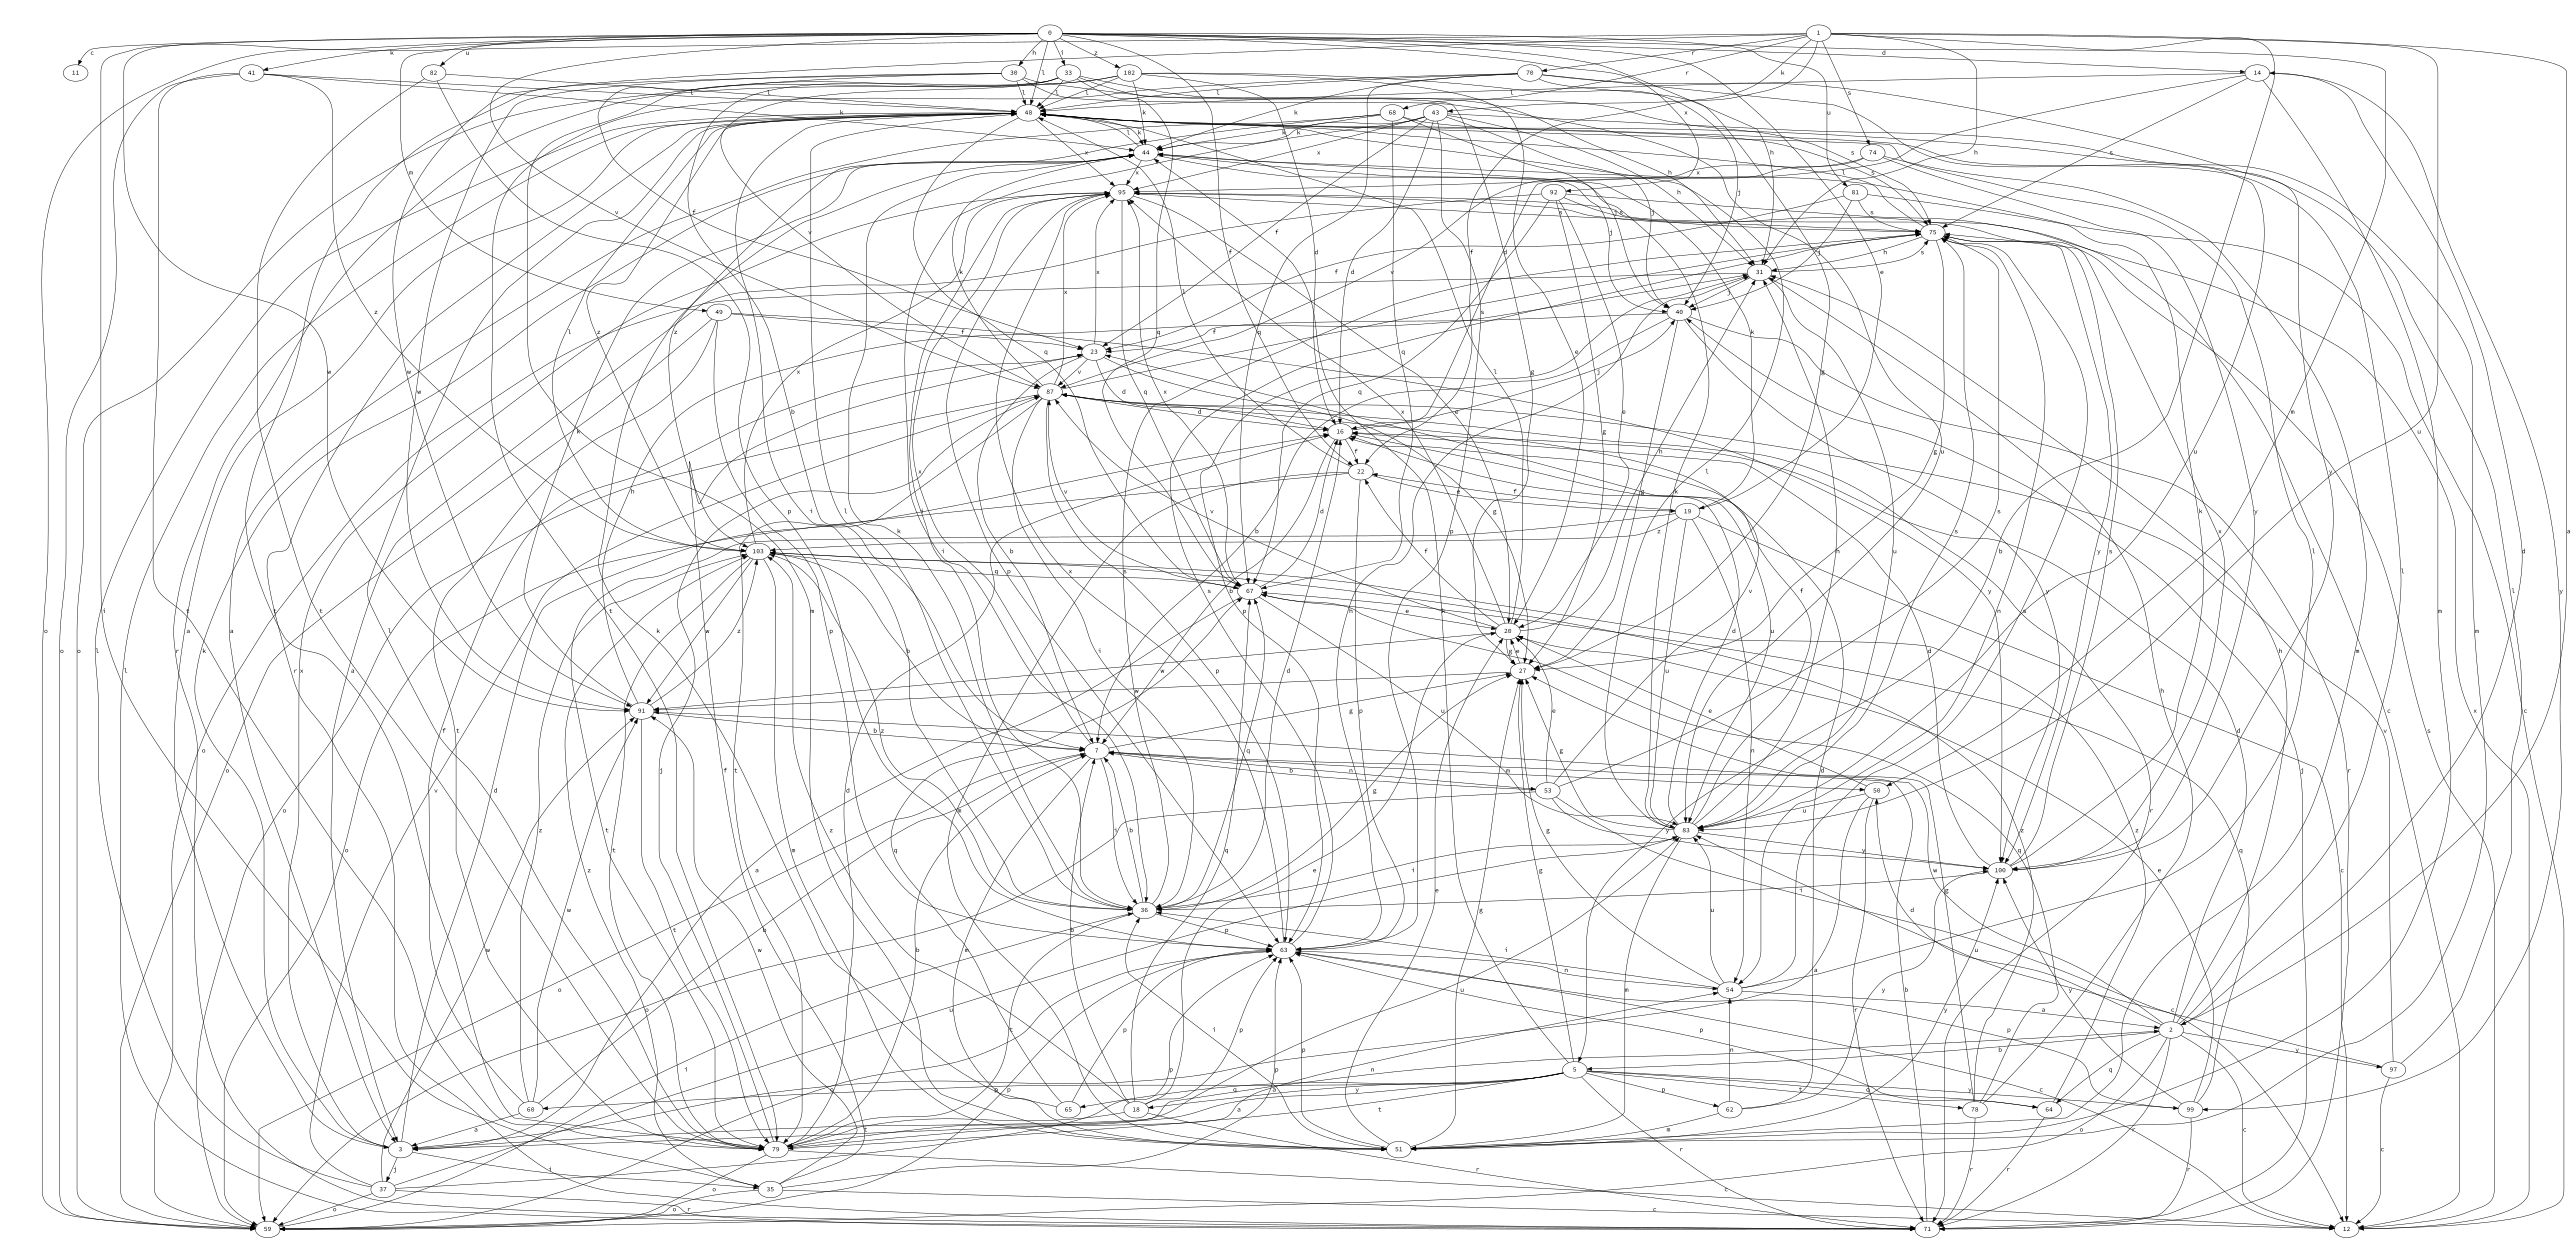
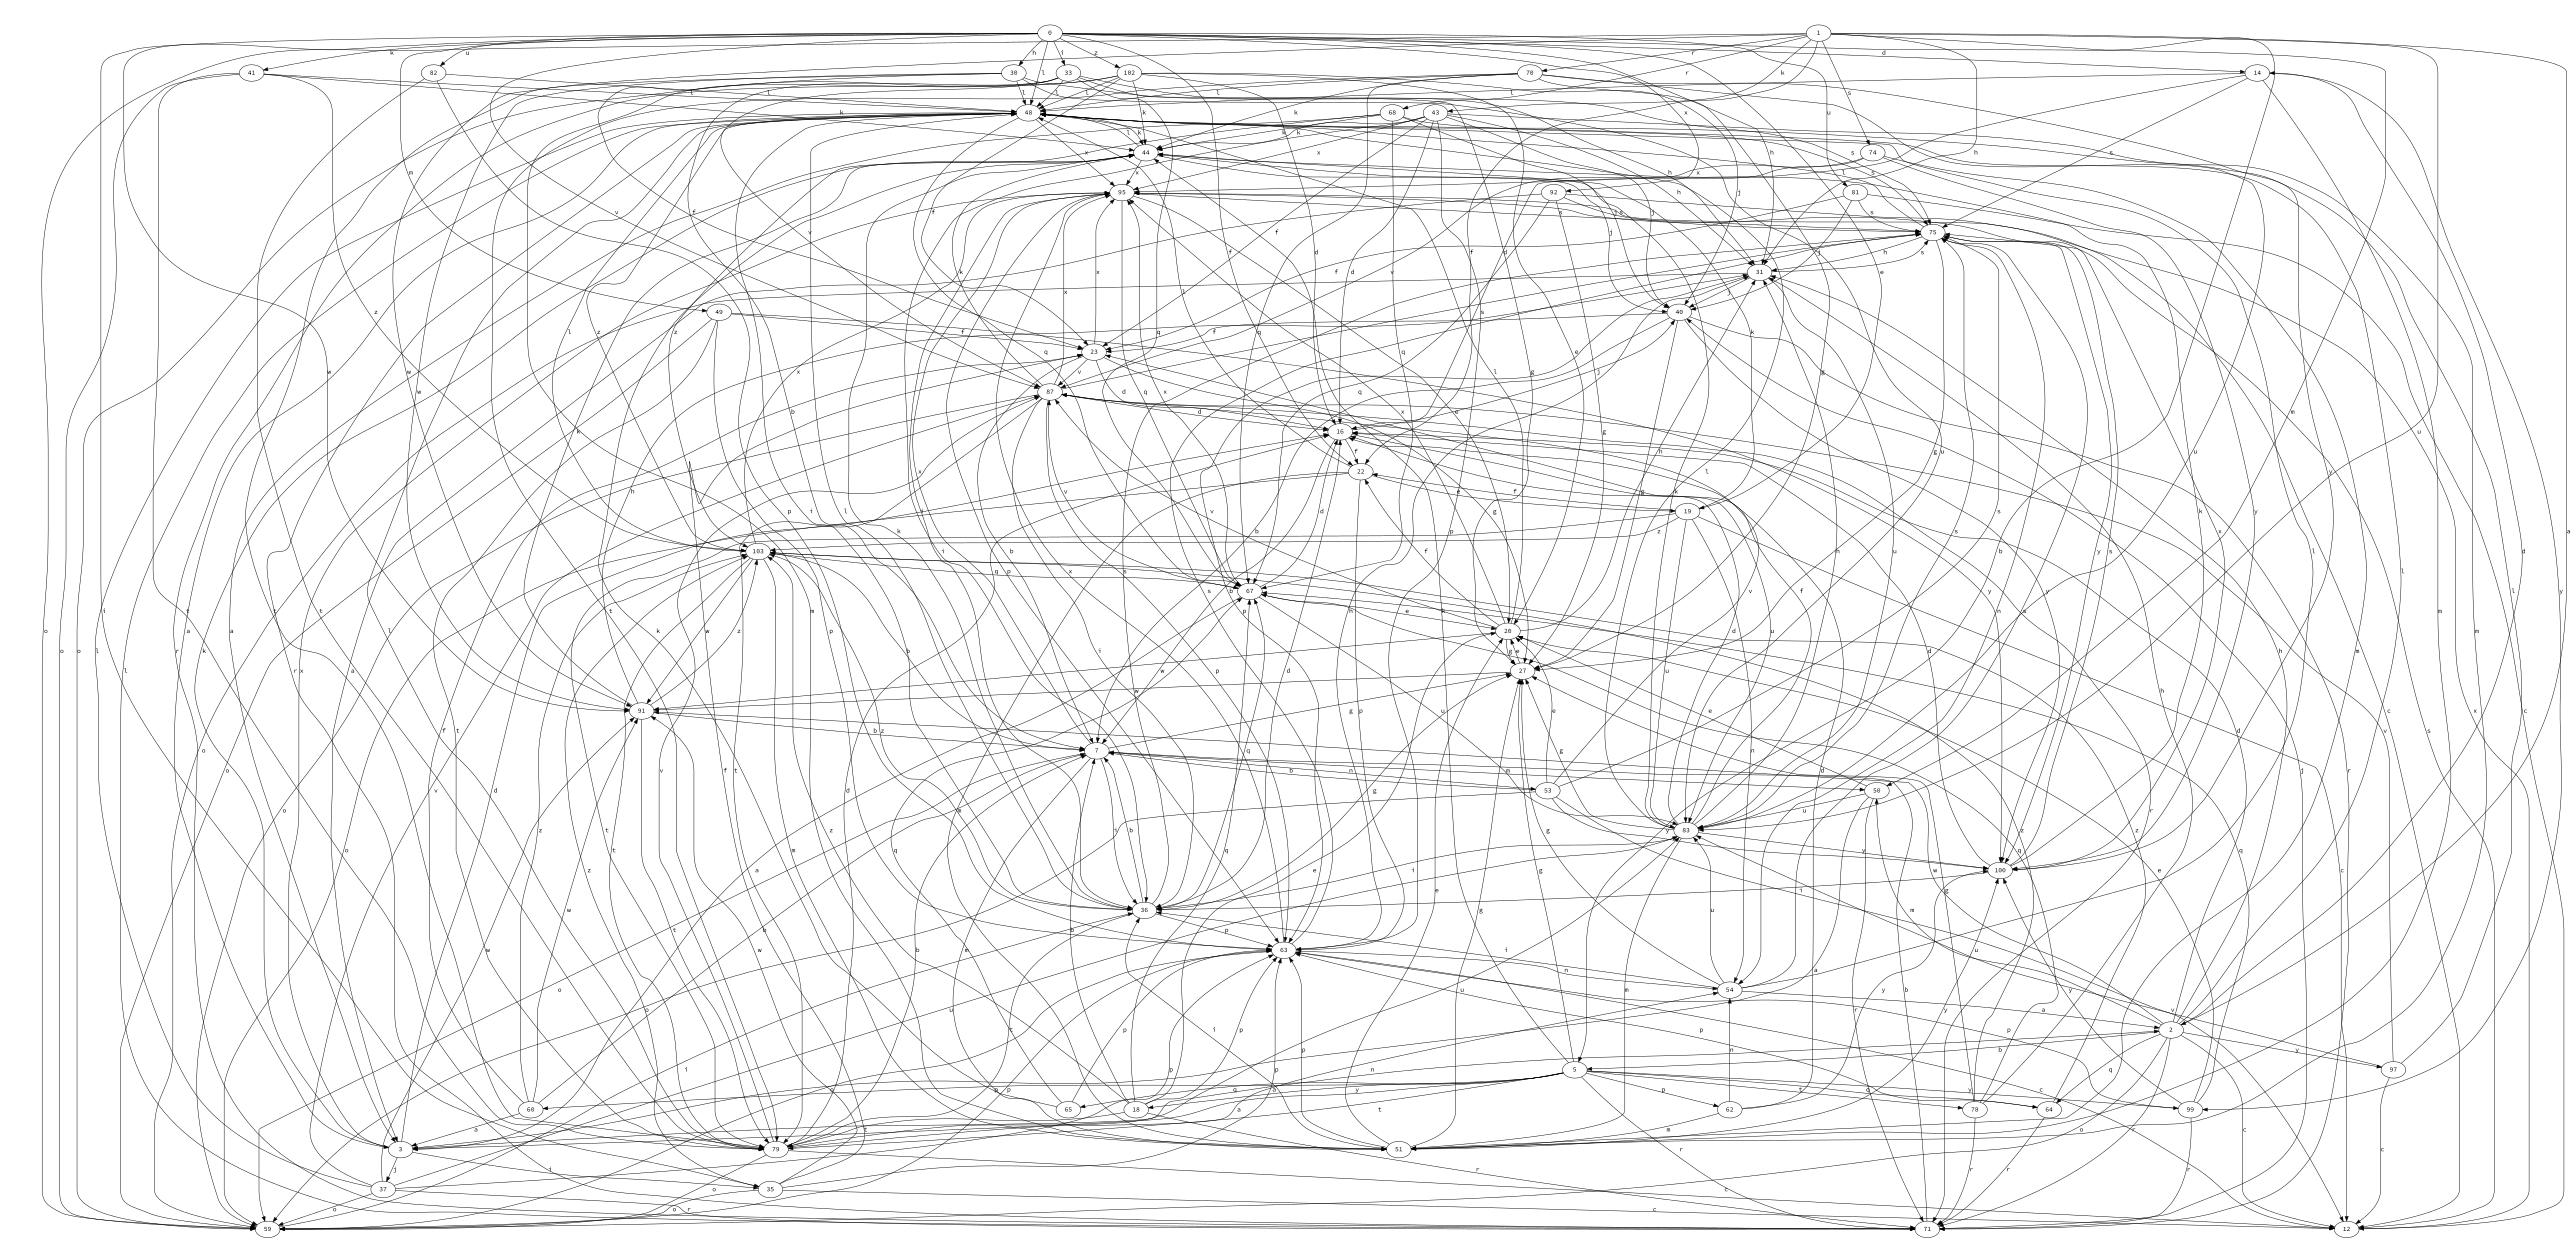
(76, 73) -> none
none -> (935, 200)
(1620, 427) -> none
(662, 771) -> (662, 771)
(1912, 910) -> (1912, 910)
(2173, 1010) -> (2173, 1010)
